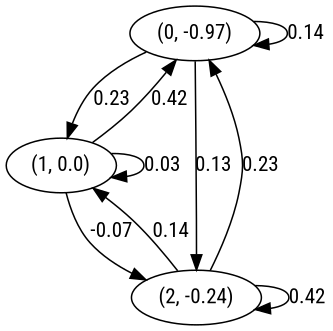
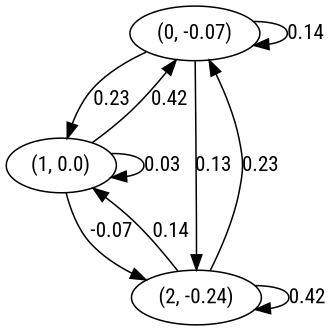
(195, 33) -> (195, 33)
